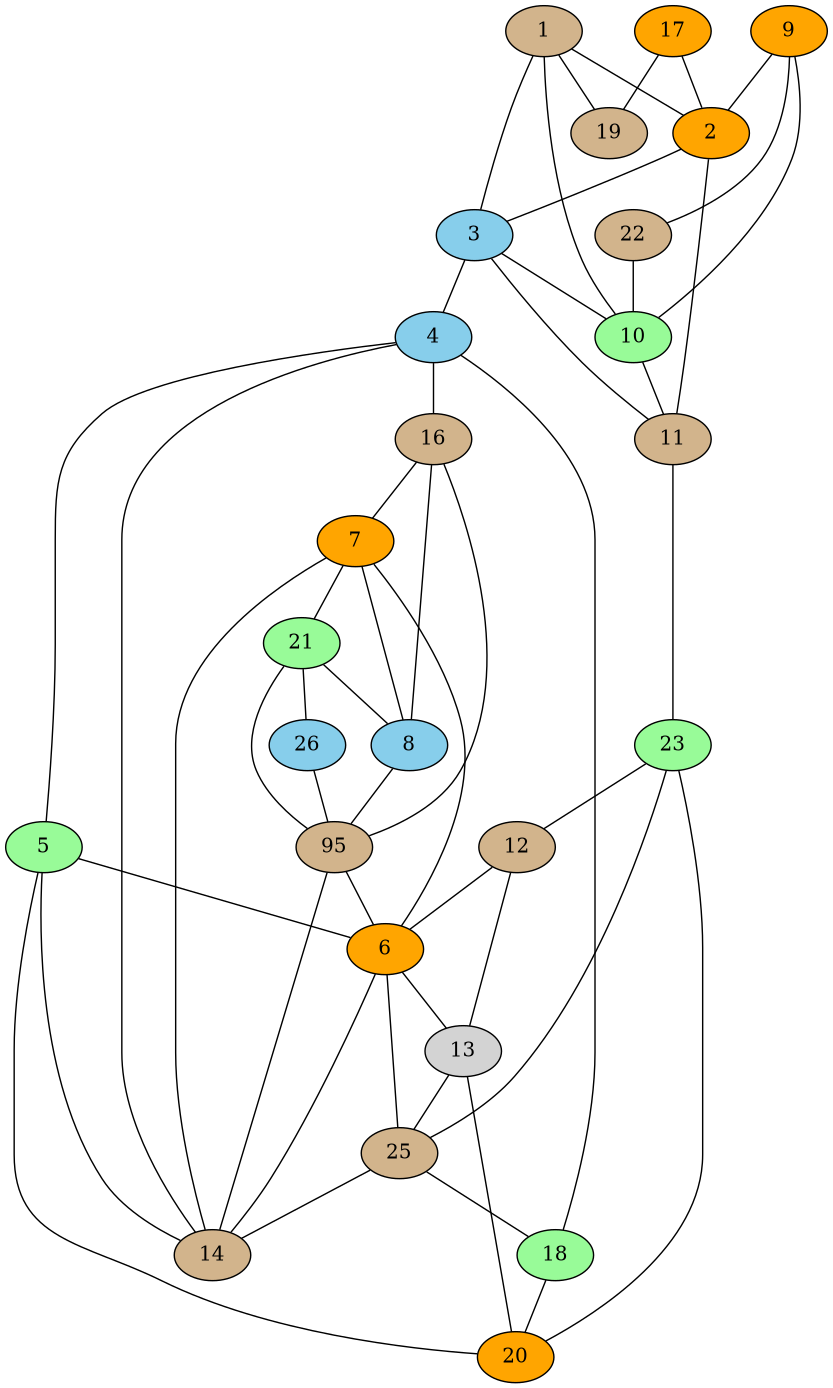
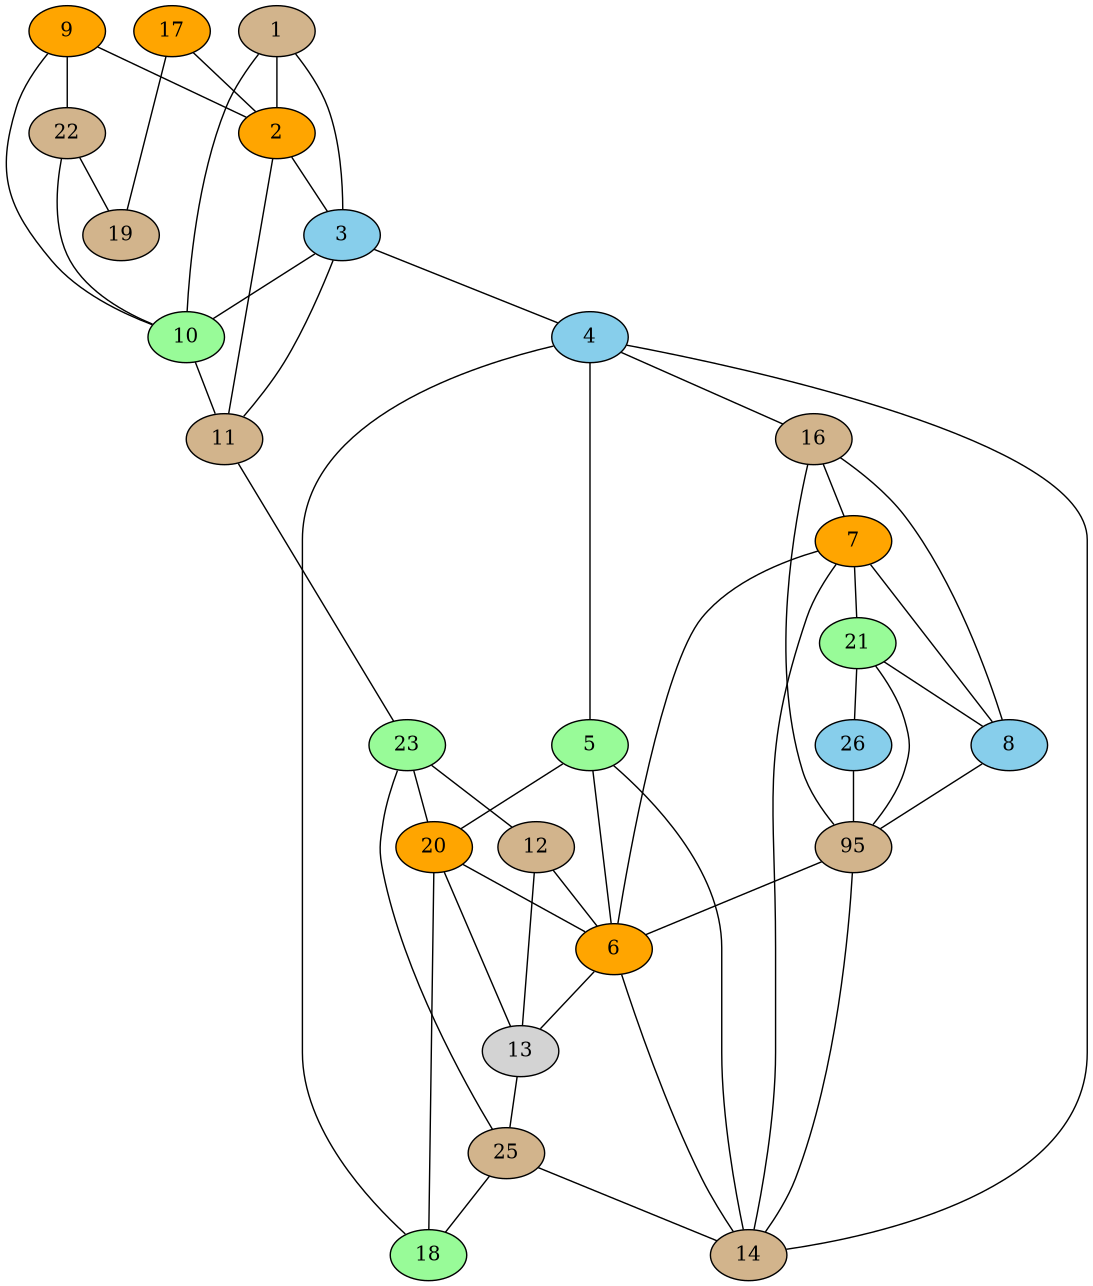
(577, 82) -> (94, 184)
(392, 1051) -> (521, 896)
